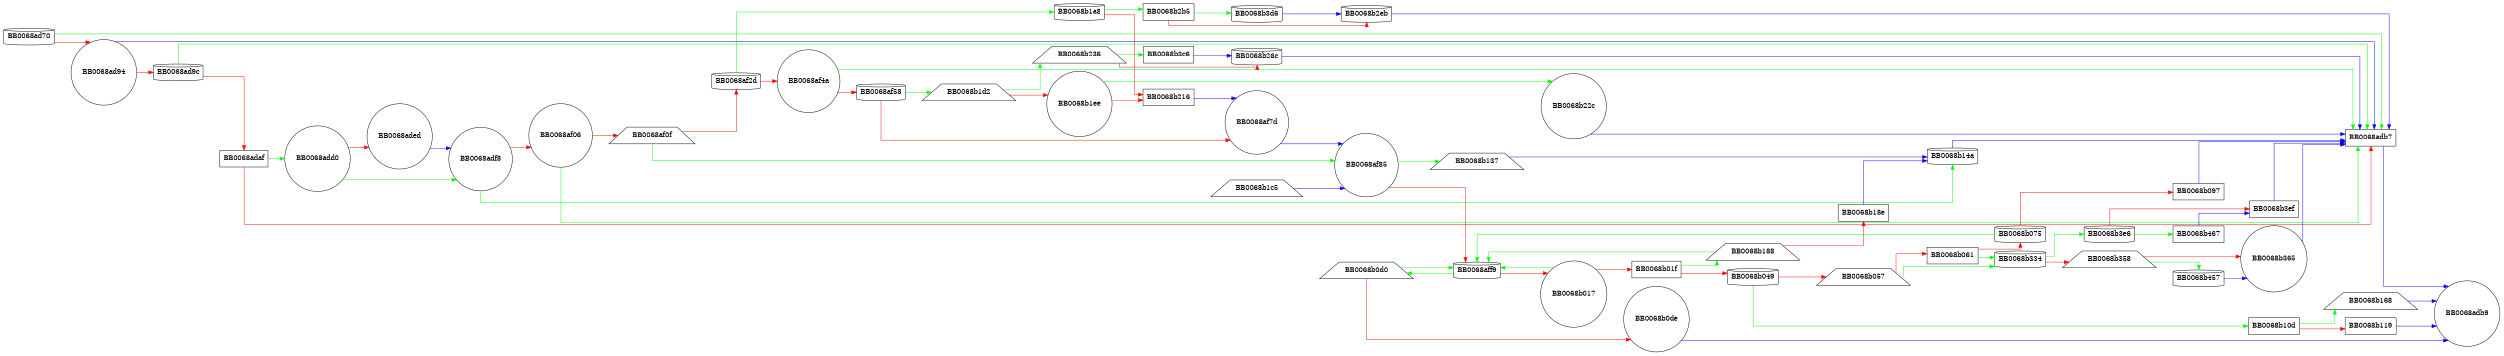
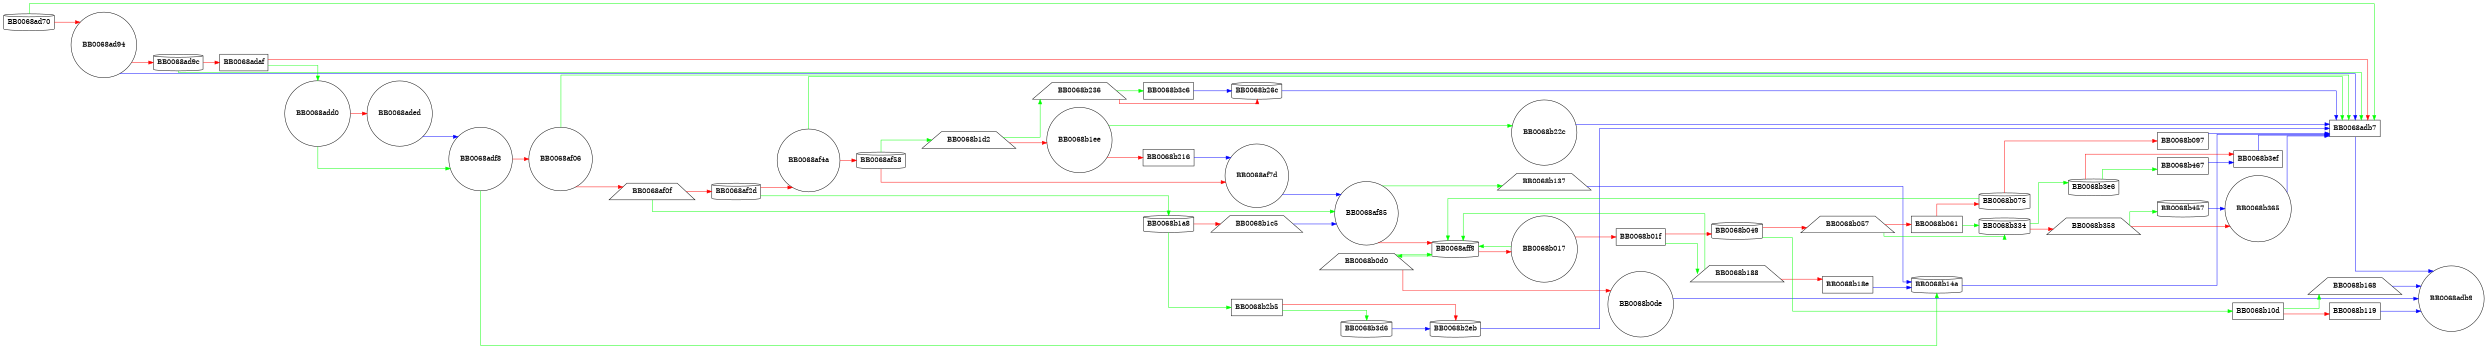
(1135, 39) -> (1205, 224)
